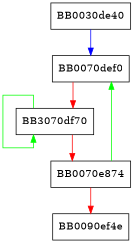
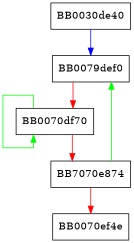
(91, 69) -> (91, 69)
(55, 122) -> (55, 122)
(91, 174) -> (91, 174)
(91, 227) -> (91, 227)
